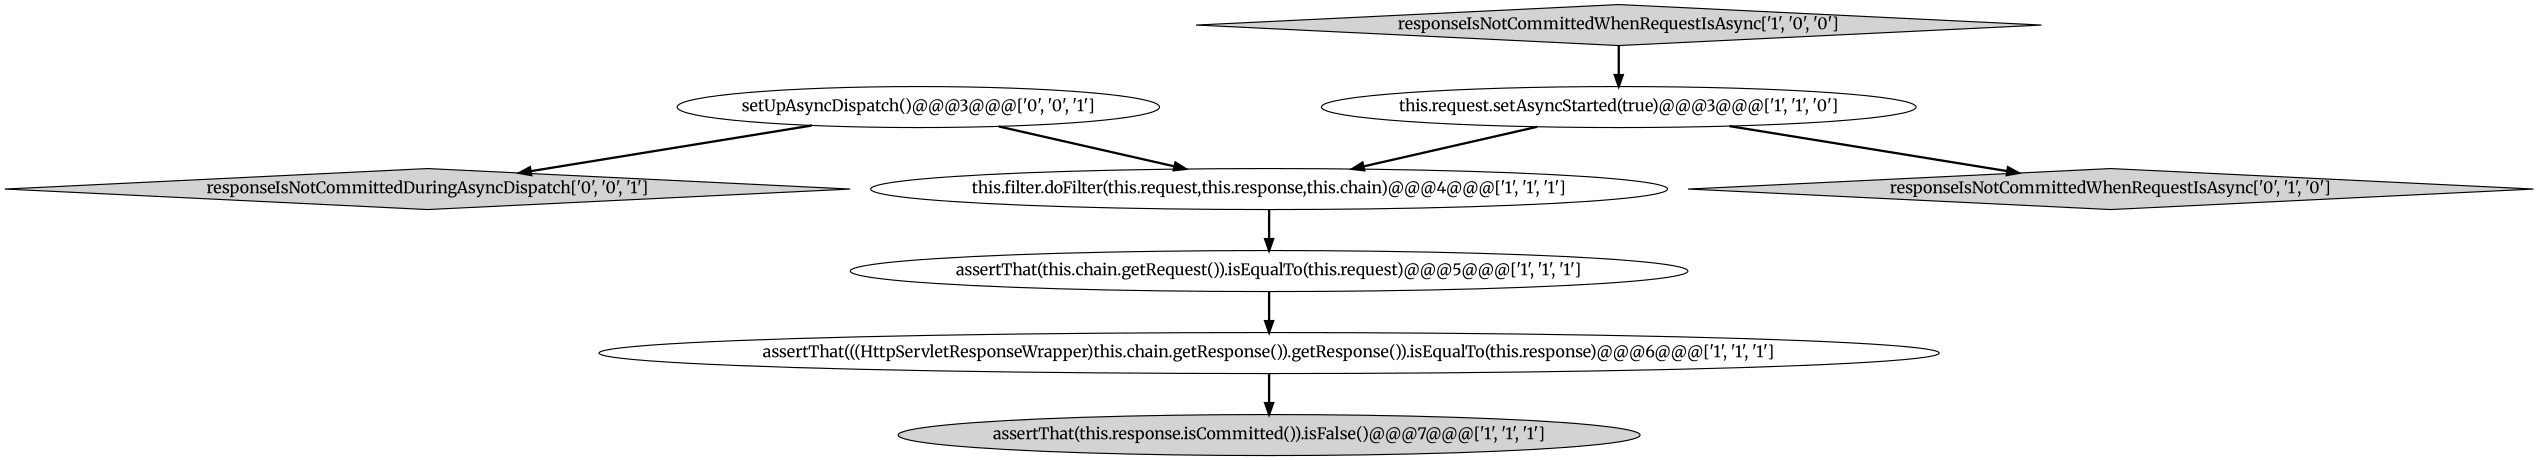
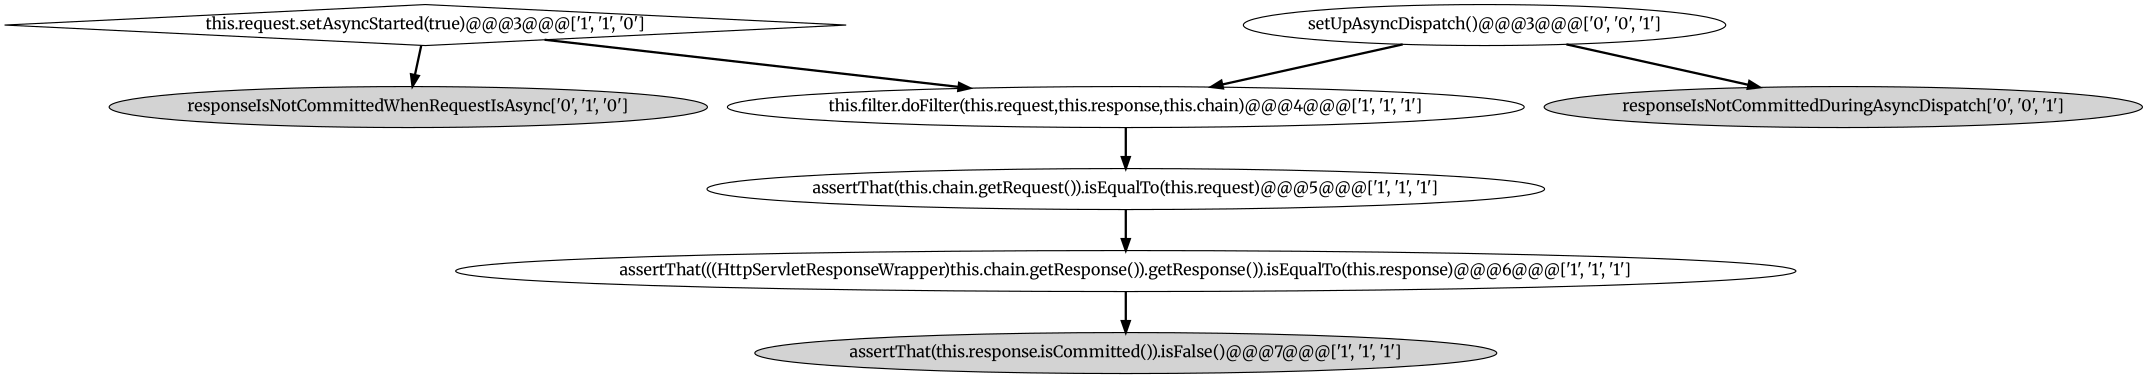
(1619, 25) -> none
(1619, 107) -> (425, 25)
(427, 189) -> (1843, 107)
(2111, 189) -> (408, 107)
